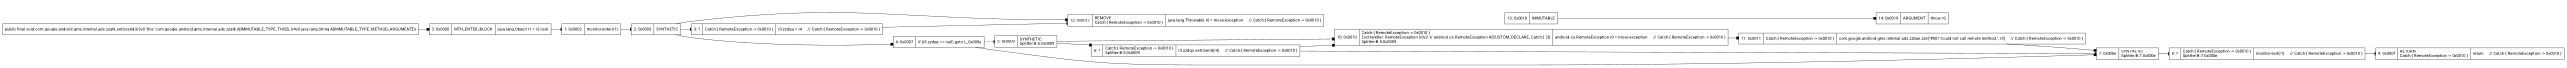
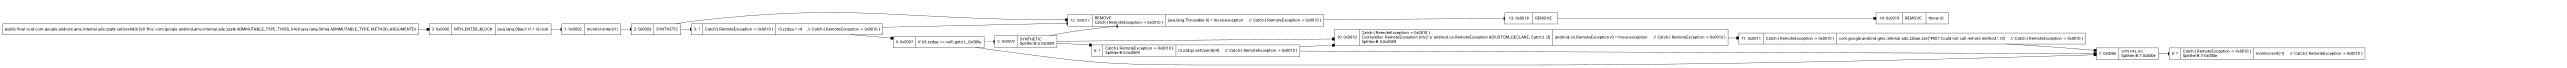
(1544, 18) -> (1544, 18)
(1914, 18) -> (1913, 18)
none -> (1414, 19)
none -> (1083, 30)
(783, 44) -> (870, 36)
(1697, 52) -> (1697, 52)
(2470, 54) -> none
